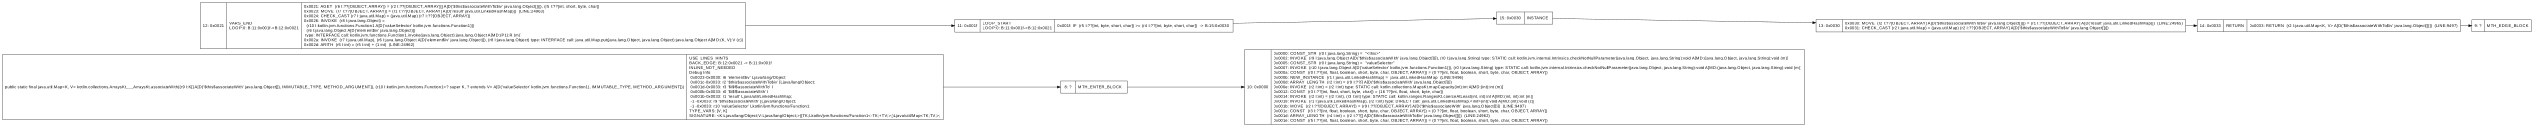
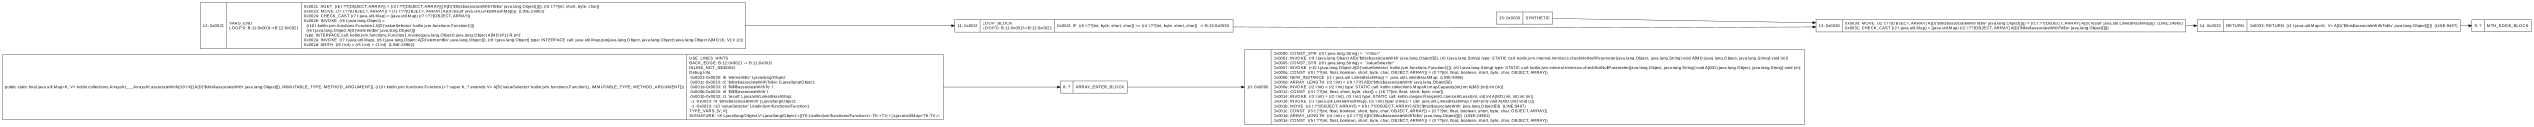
(1538, 18) -> (1538, 18)
(1363, 21) -> (1523, 28)
(997, 23) -> (998, 23)
(1100, 87) -> (1100, 87)
